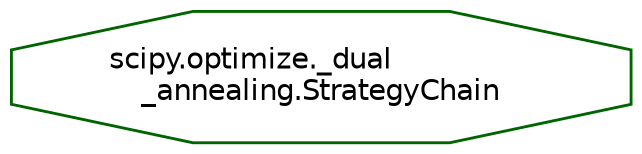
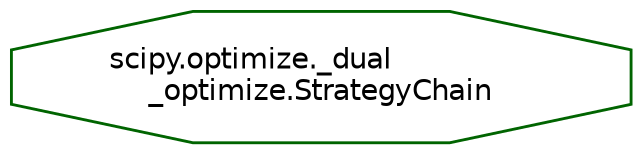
(321, 77) -> (321, 77)
